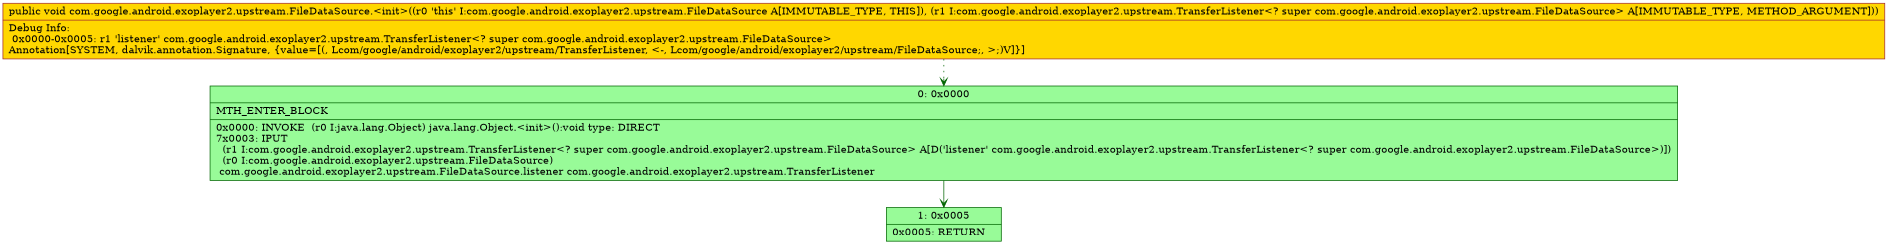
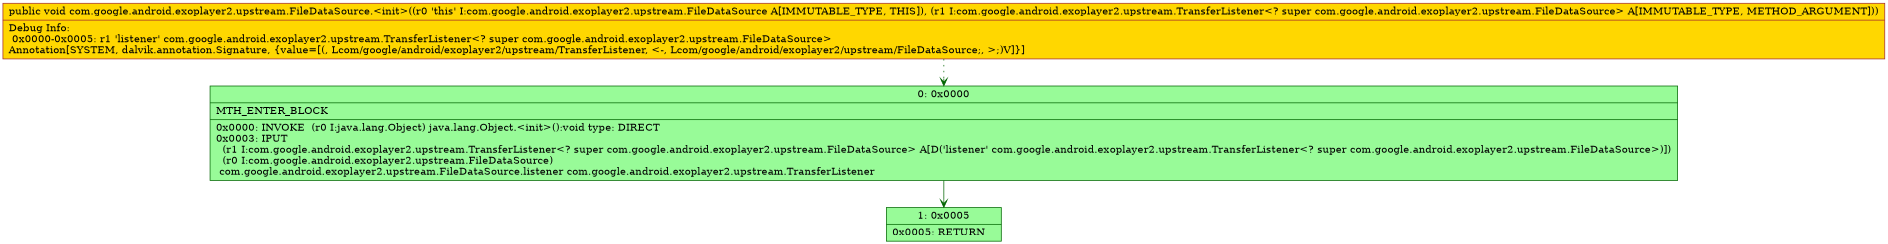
(255, 139) -> (255, 139)
